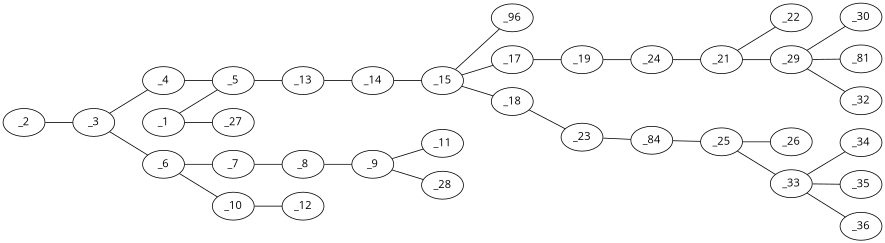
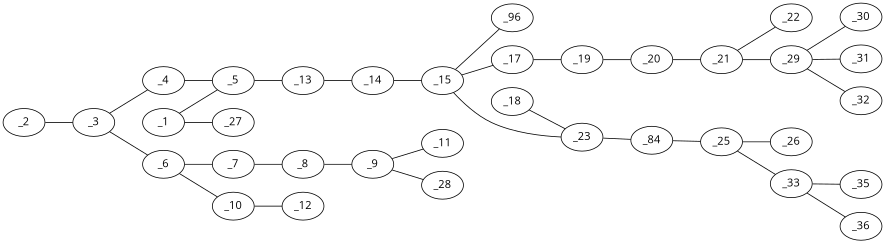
(861, 59) -> (861, 59)
(652, 60) -> (652, 60)
(478, 91) -> (502, 127)
(861, 143) -> none
